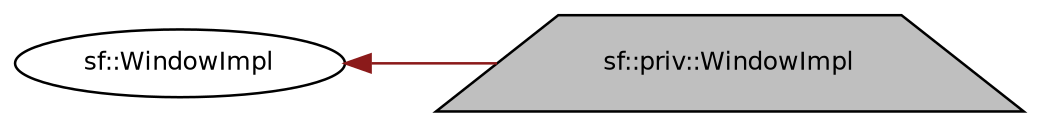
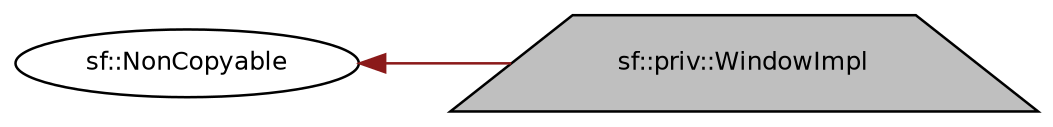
(180, 63) -> (187, 63)
